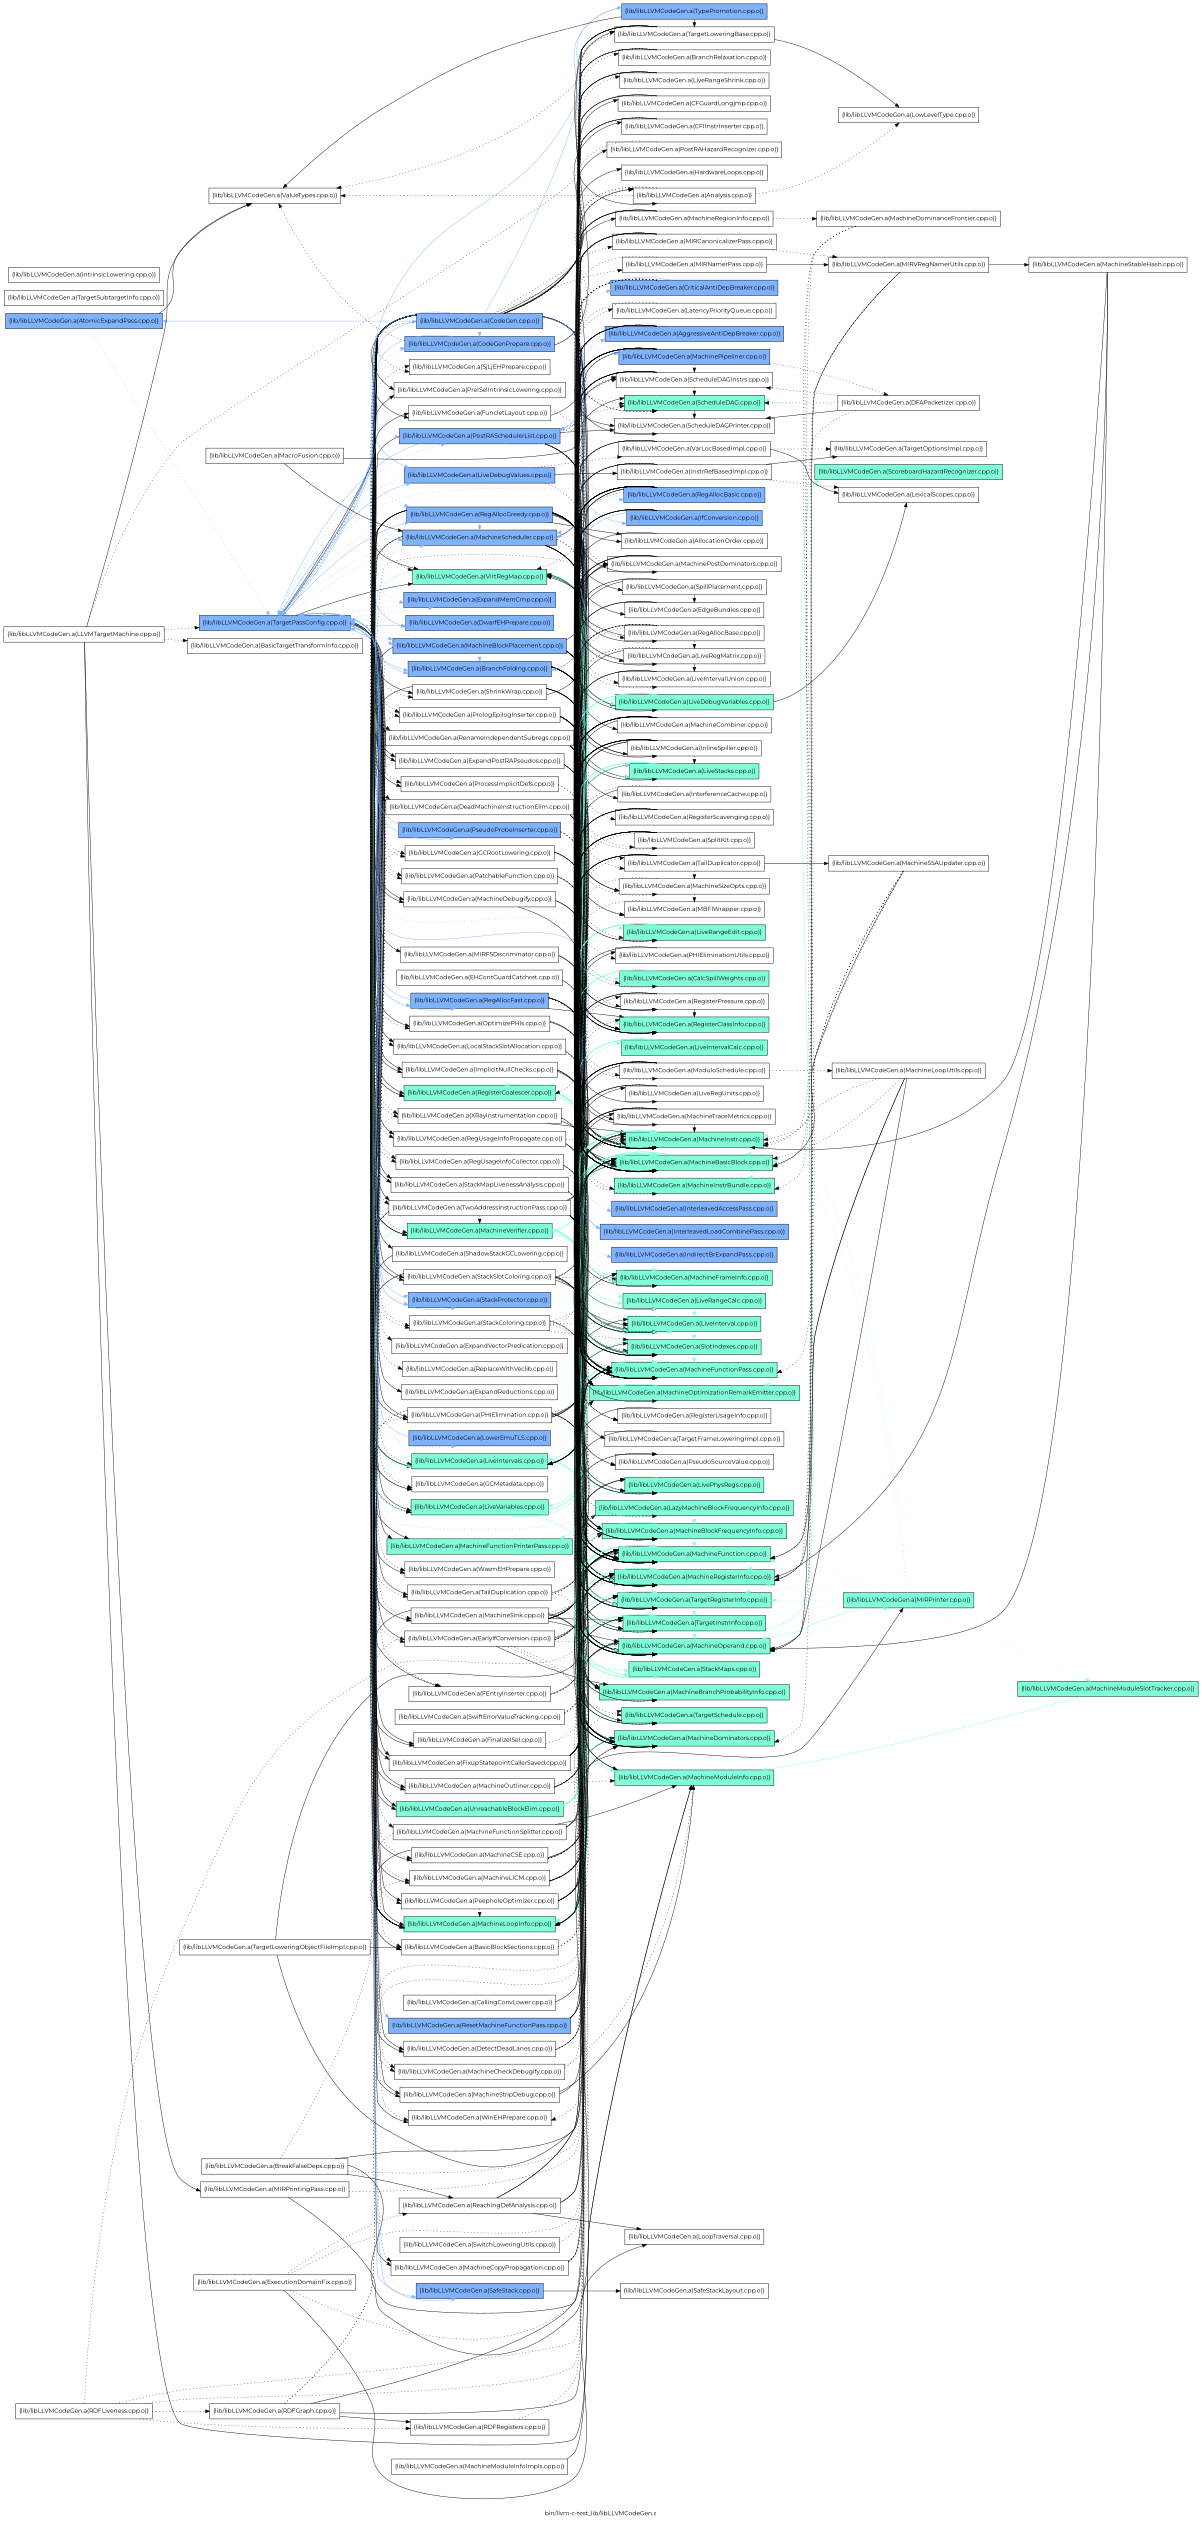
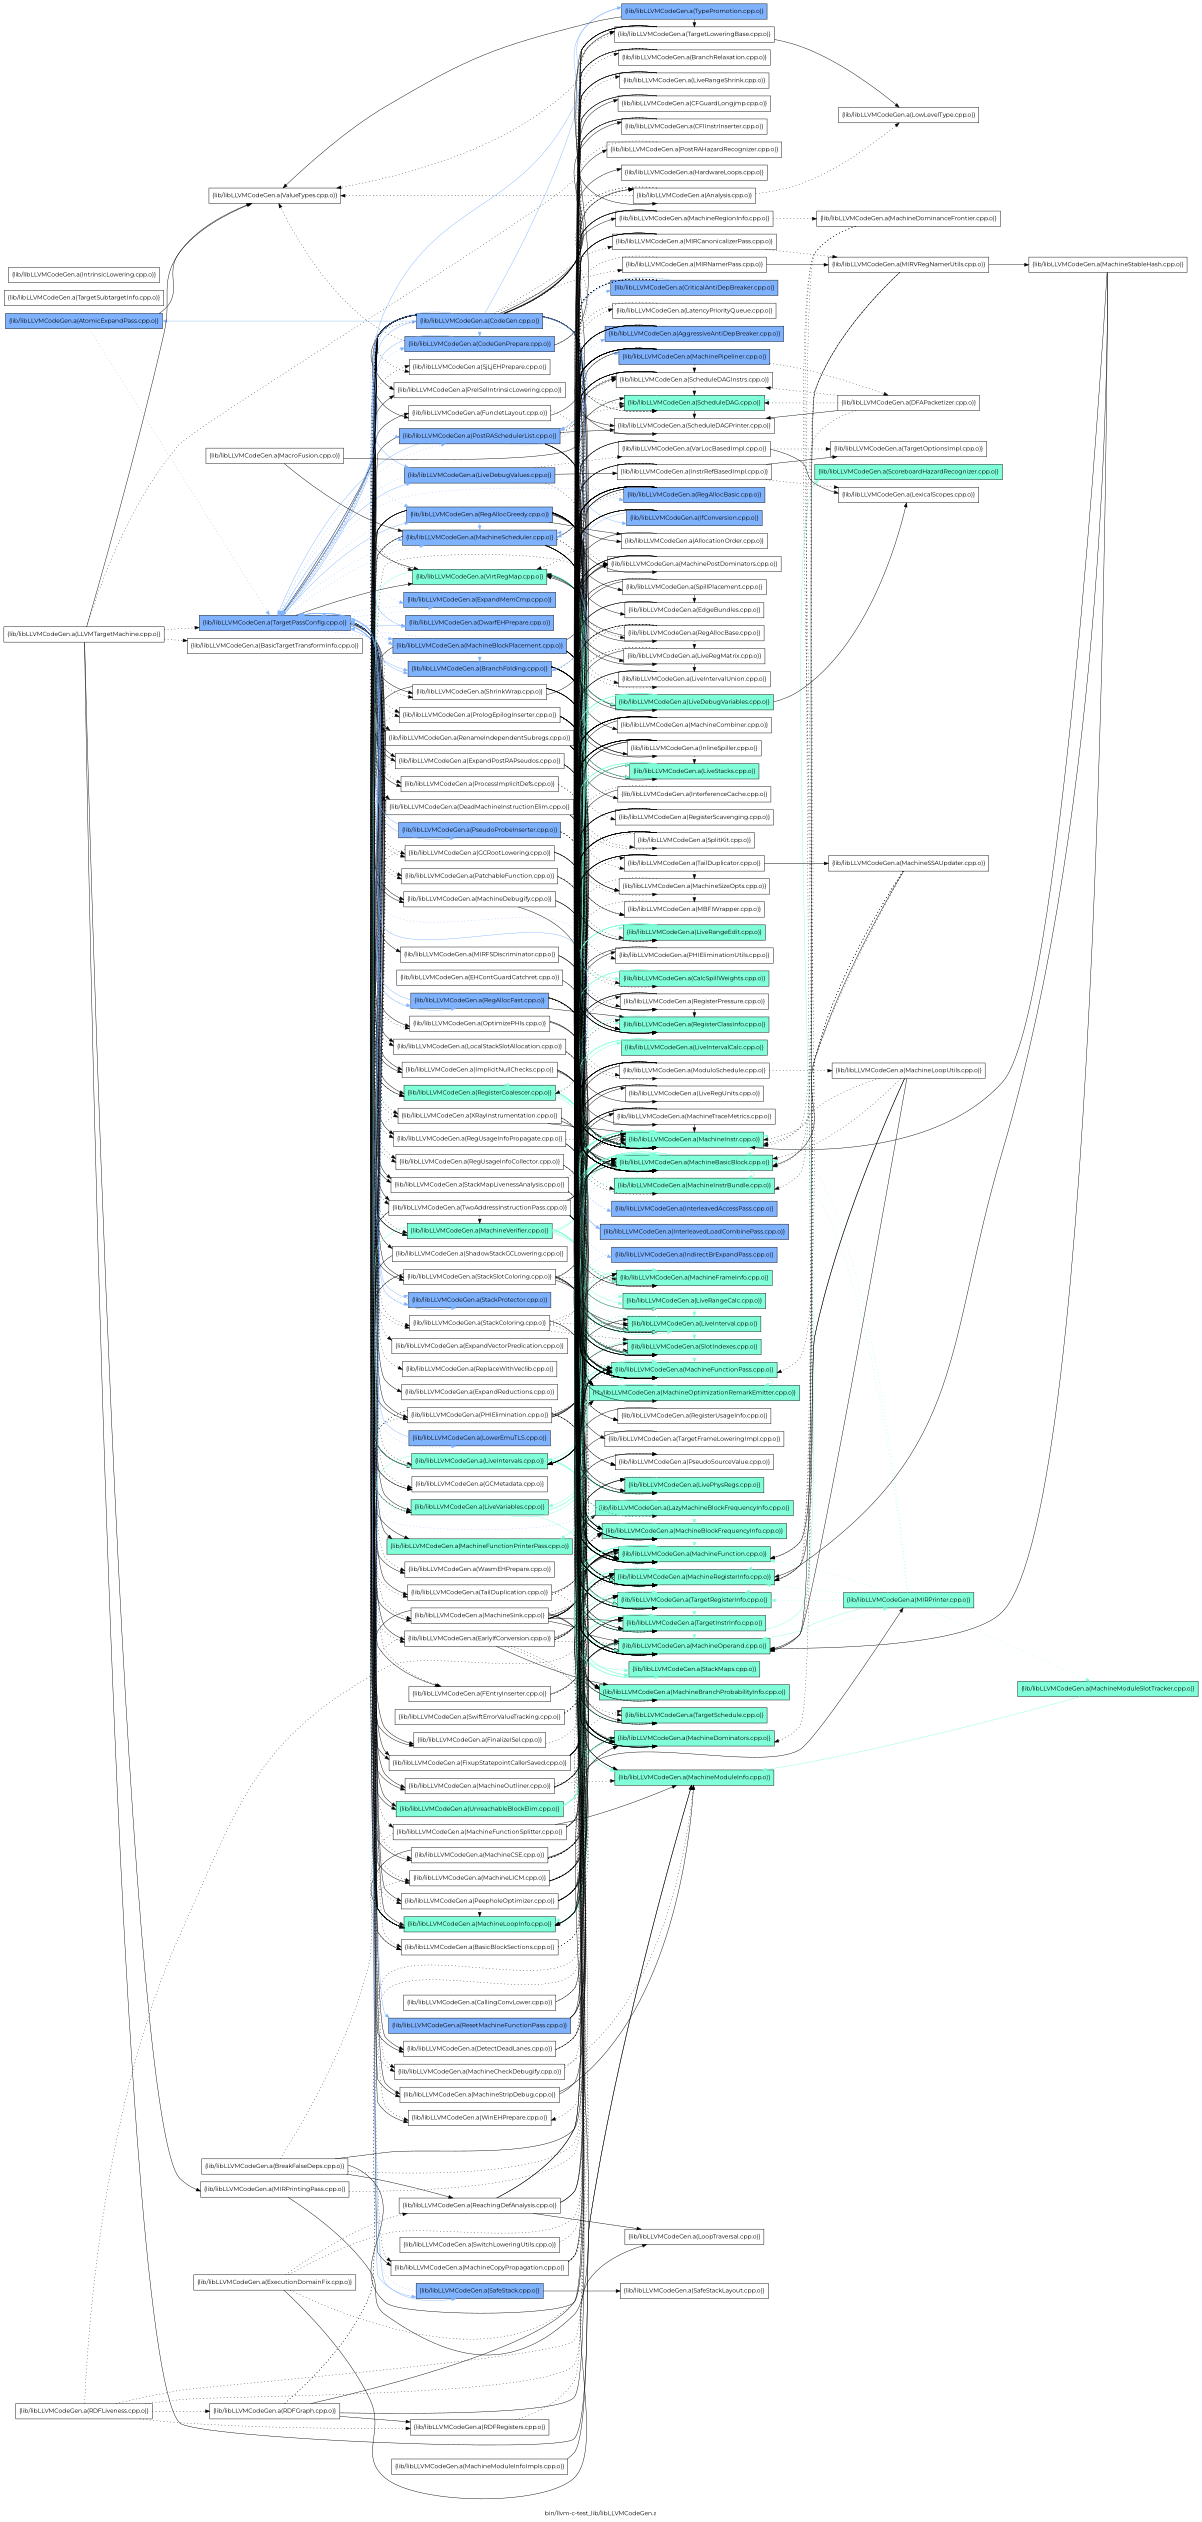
(581, 945) -> (581, 962)
(582, 1576) -> (582, 1576)
none -> (577, 1621)
(582, 1729) -> none
(275, 1947) -> none
